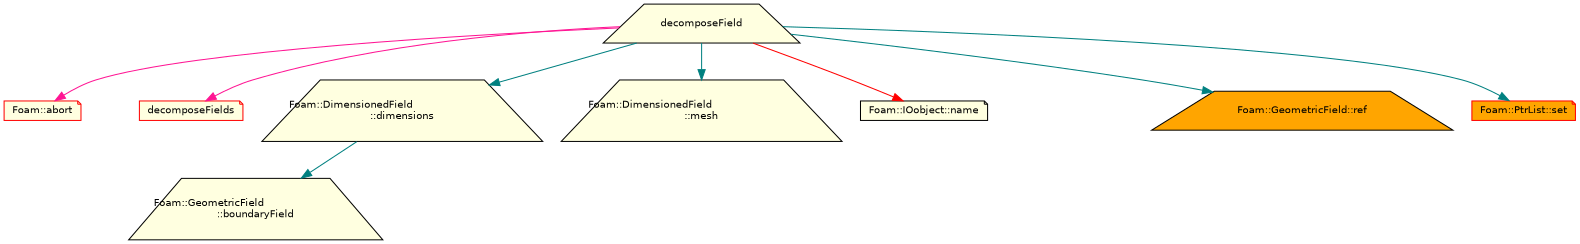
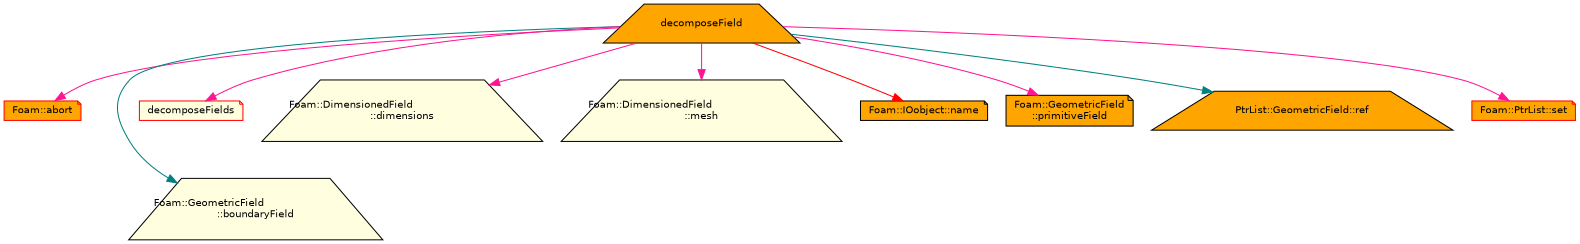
(702, 24) -> (702, 24)
(1144, 43) -> (1144, 43)
(702, 56) -> (702, 56)
(568, 63) -> (568, 63)
(43, 111) -> (43, 111)
(924, 111) -> (924, 111)
none -> (1070, 111)
(1302, 111) -> (1302, 111)
(333, 157) -> (312, 43)
